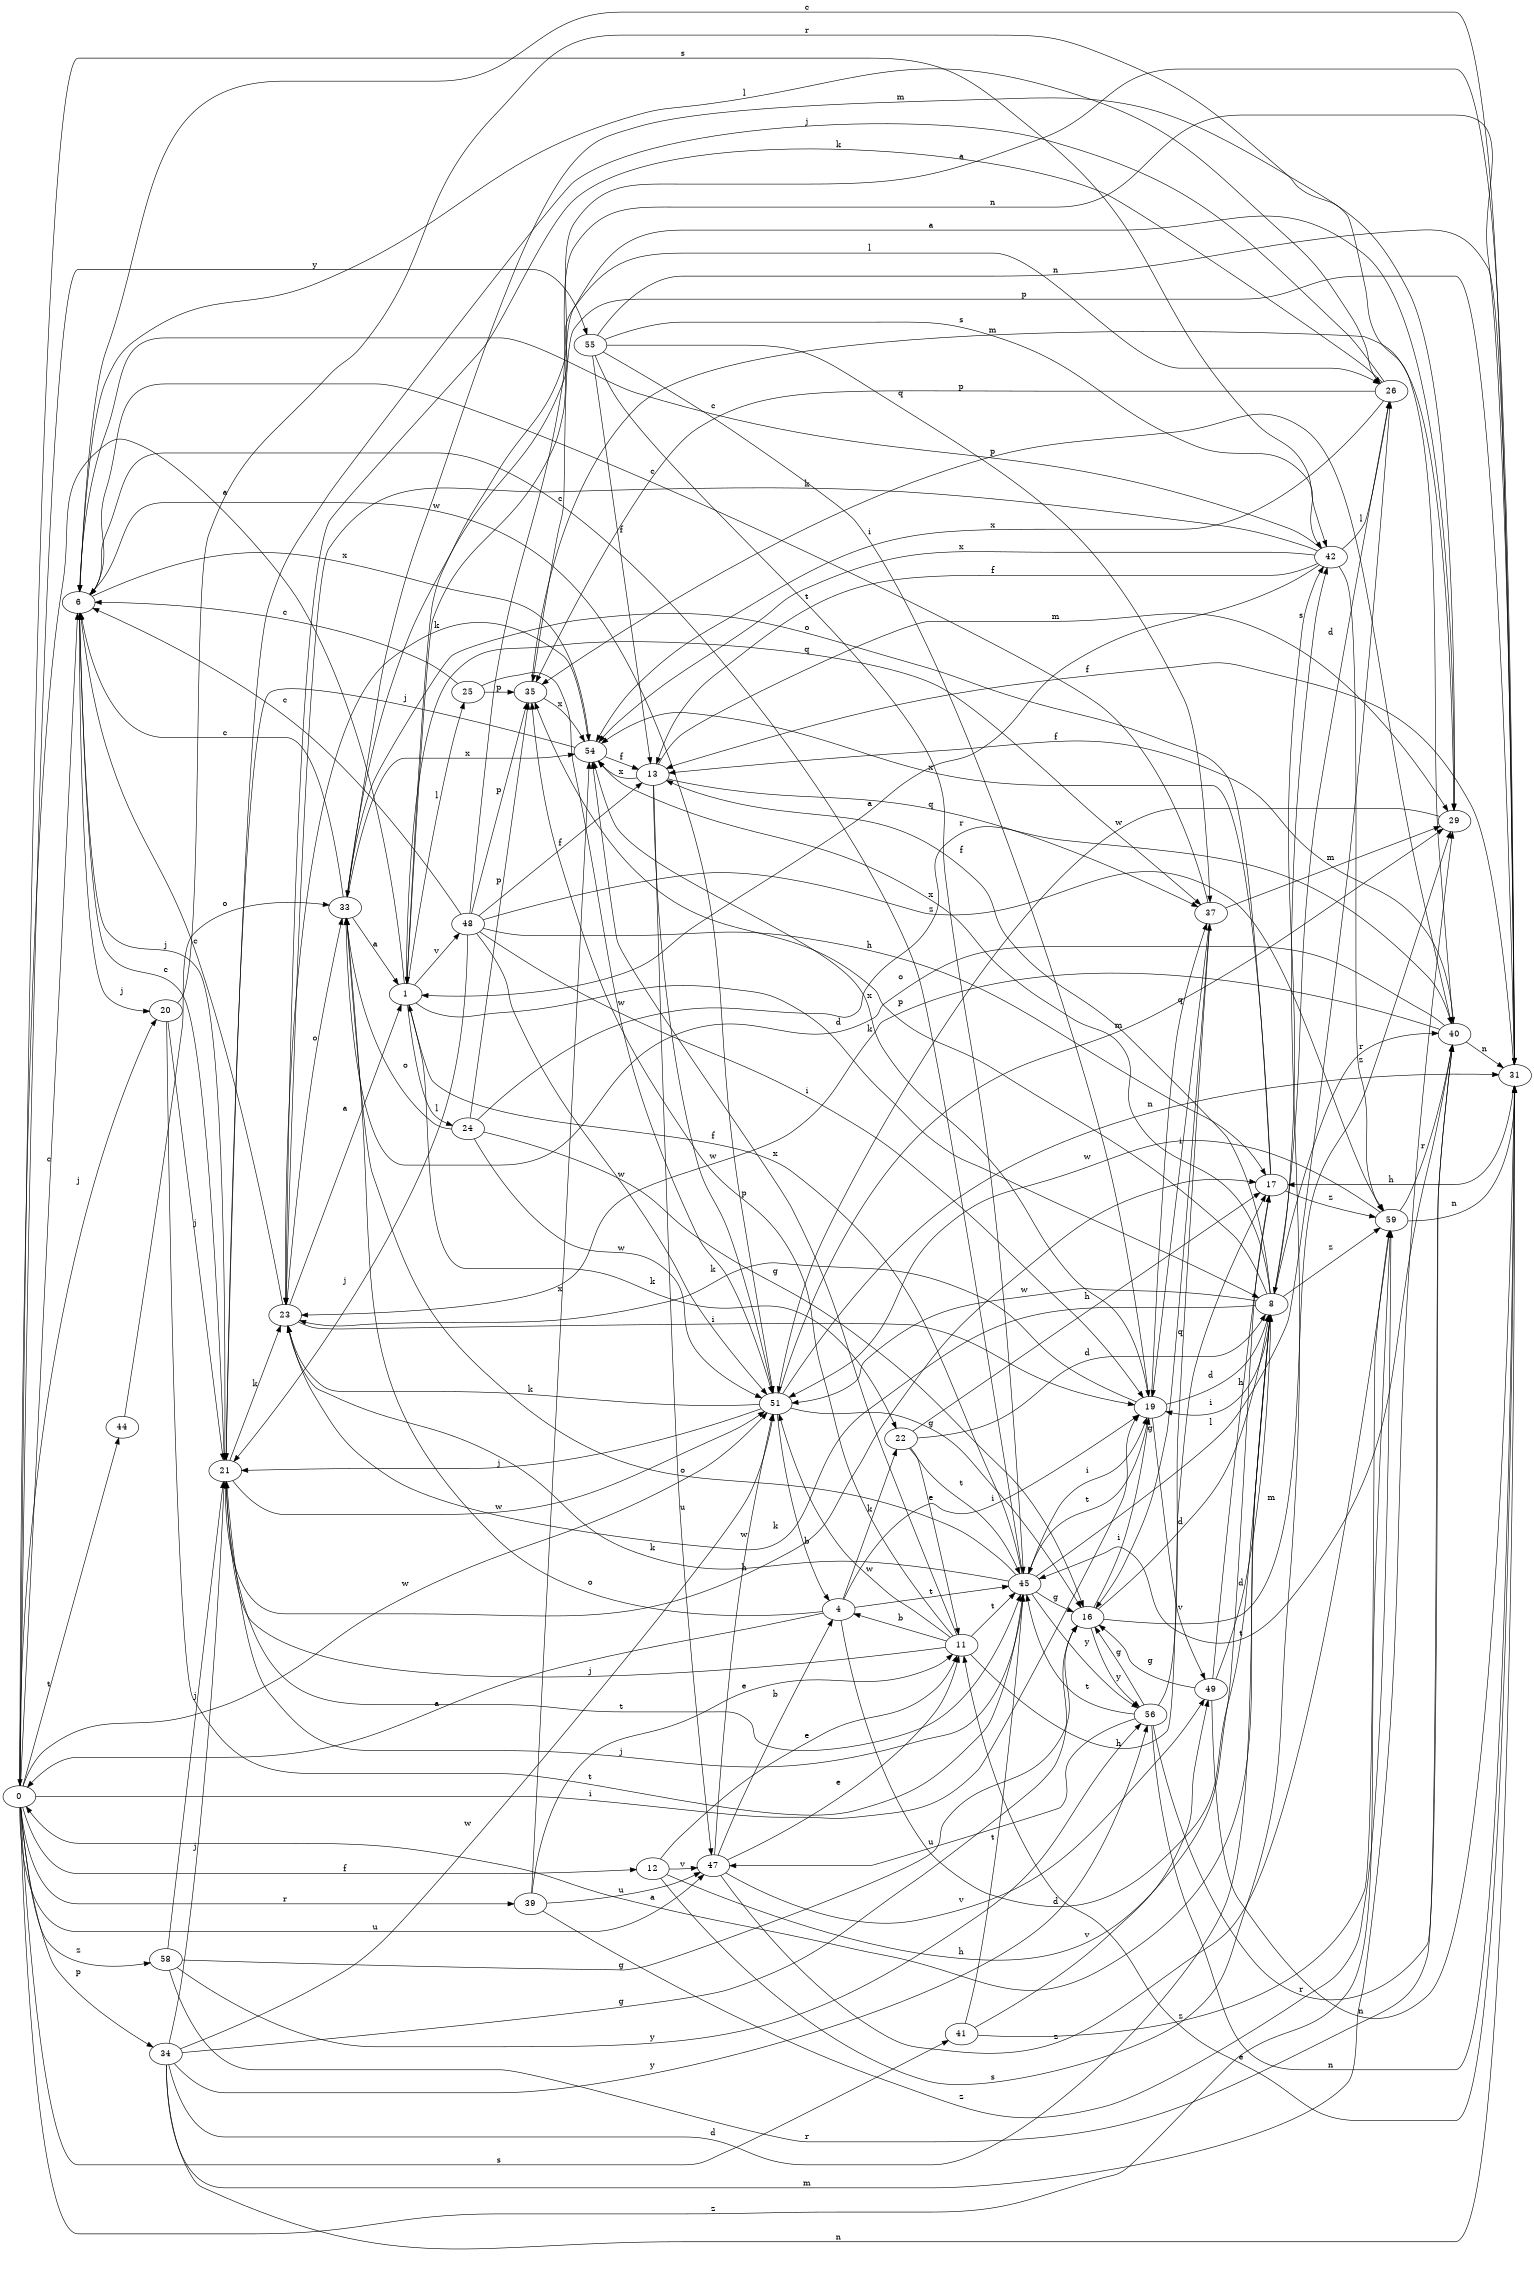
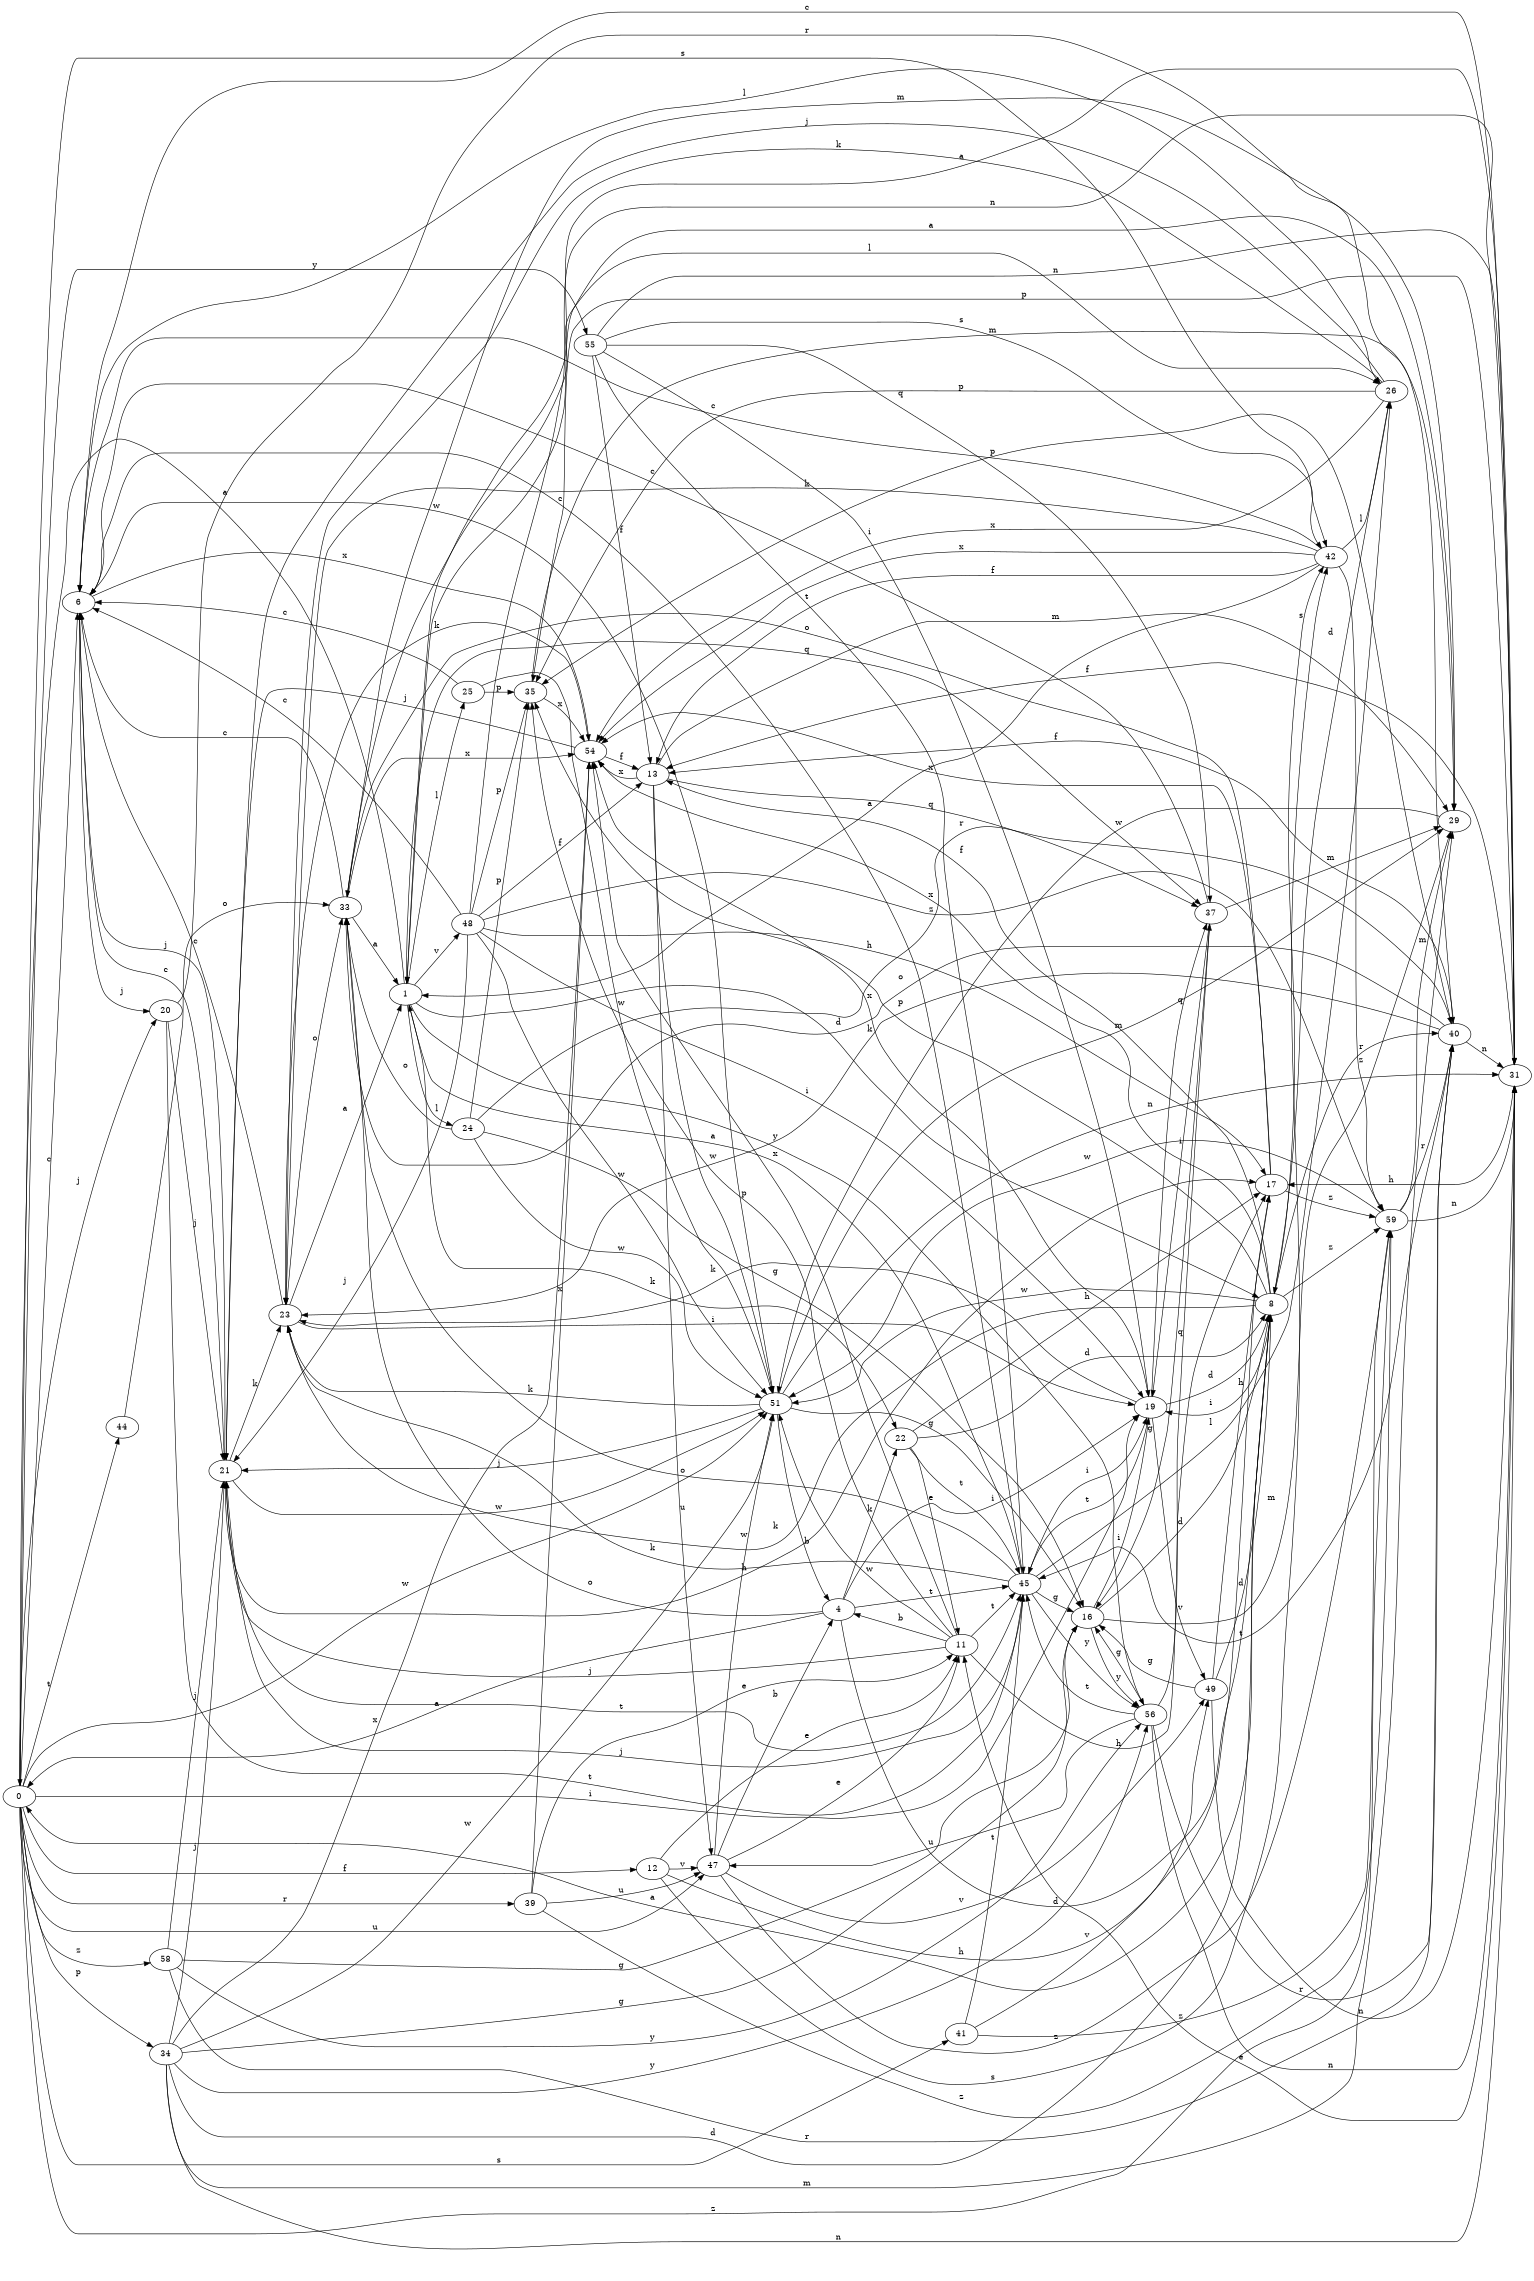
none -> (1418, 1015)
(713, 1136) -> (713, 1136)
none -> (900, 1229)
none -> (505, 1446)
